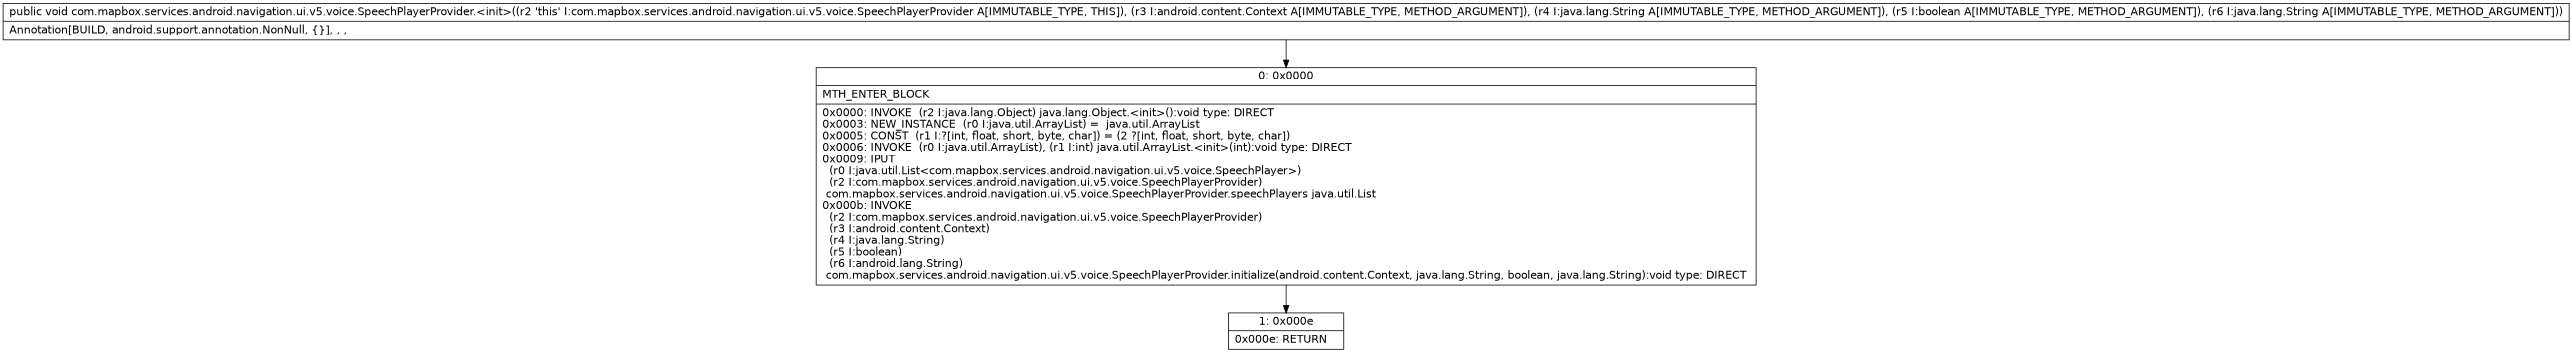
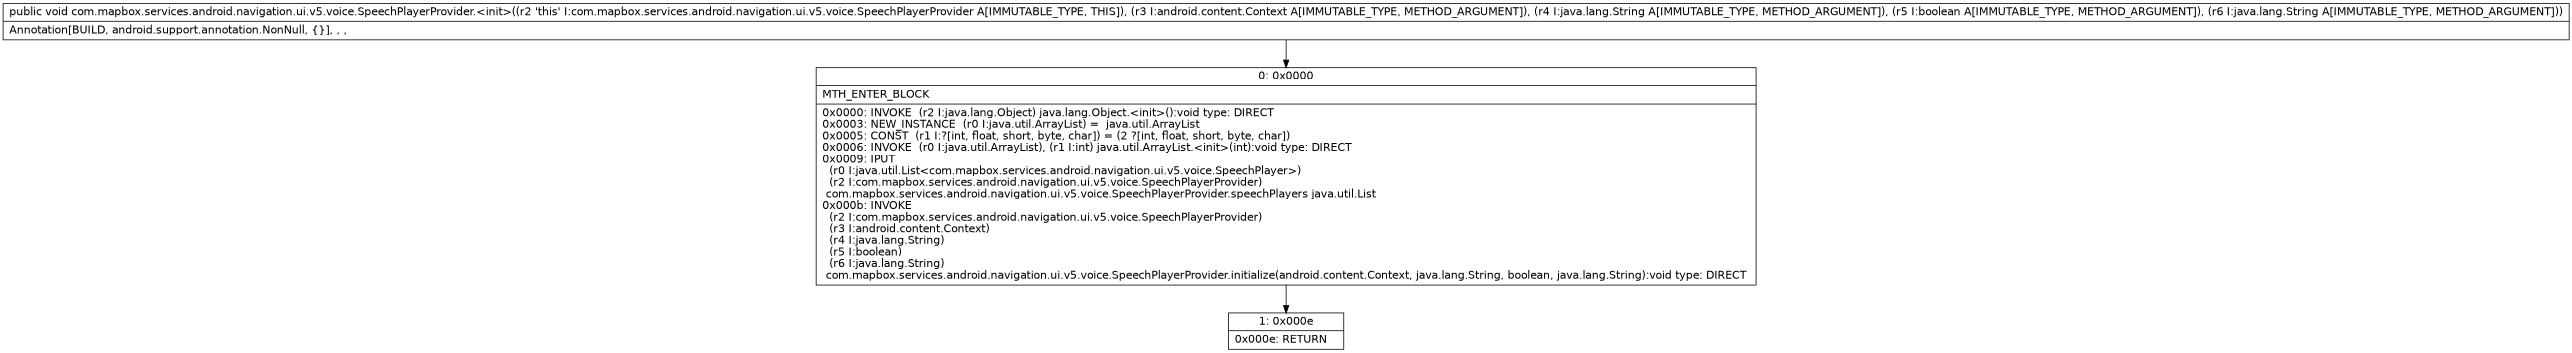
(893, 264) -> (883, 264)
